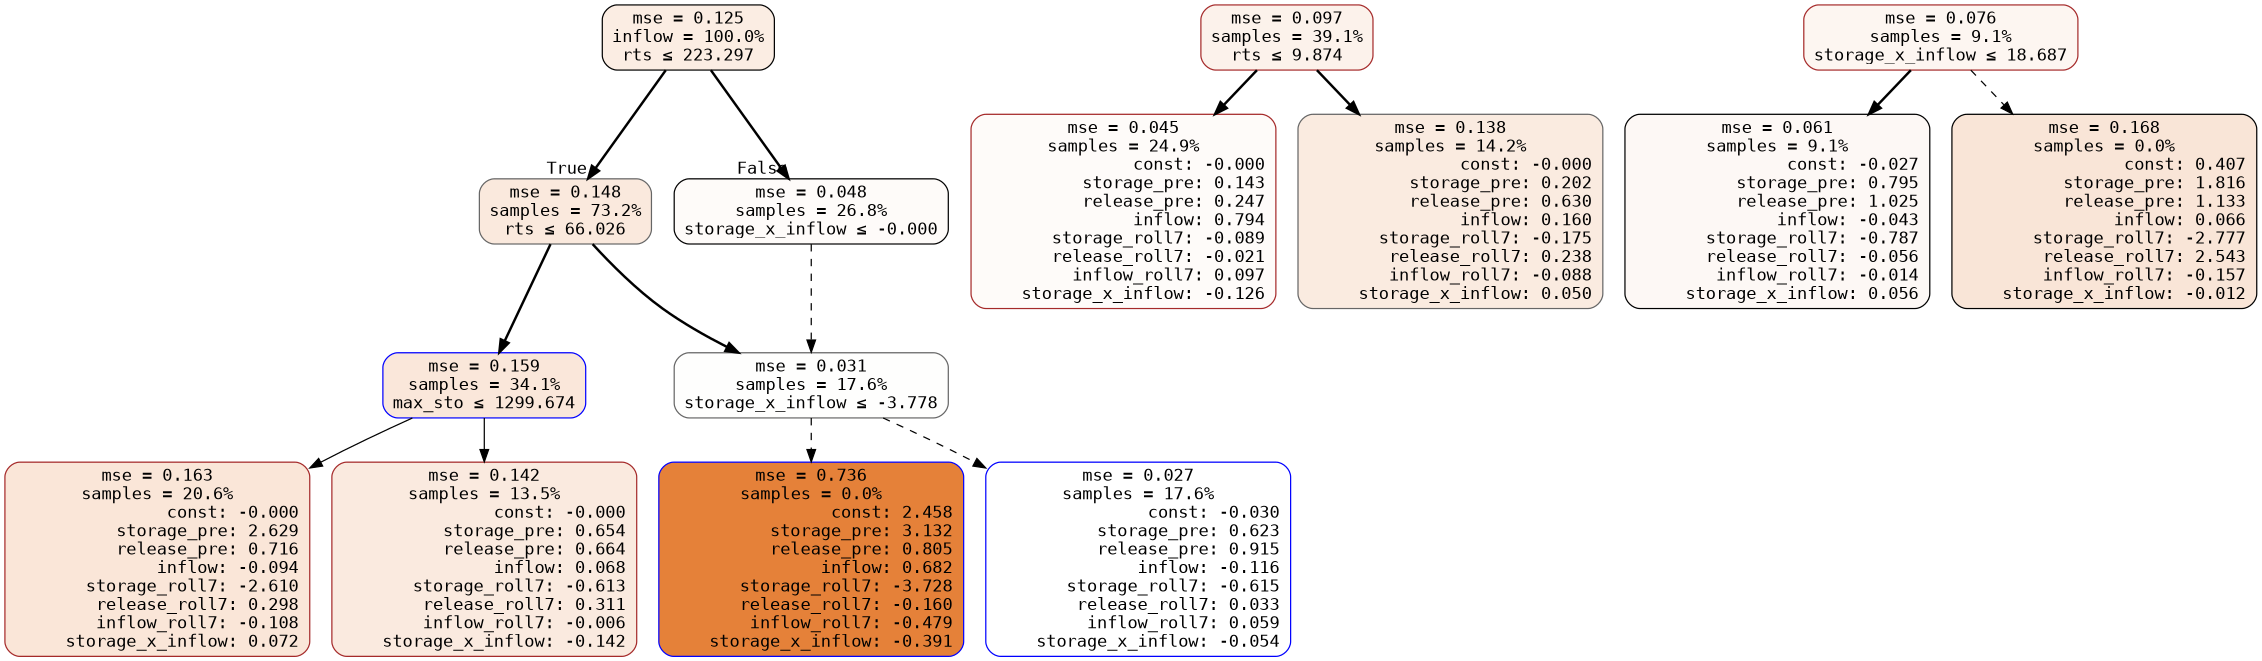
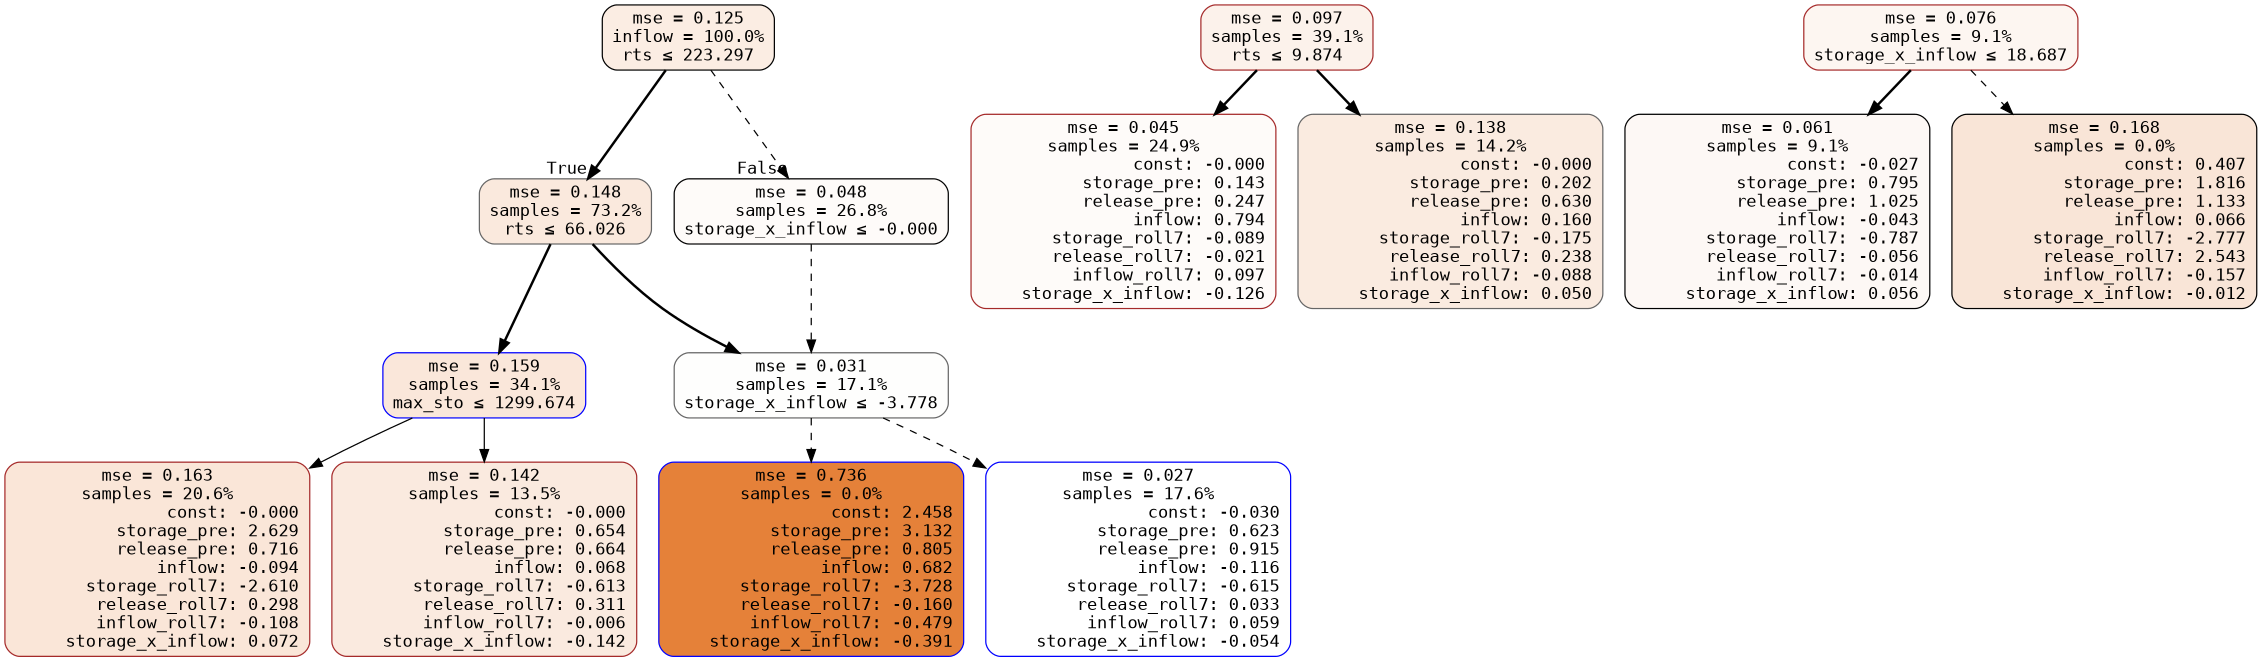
(746, 119) -> (746, 119)
(811, 385) -> (811, 385)
